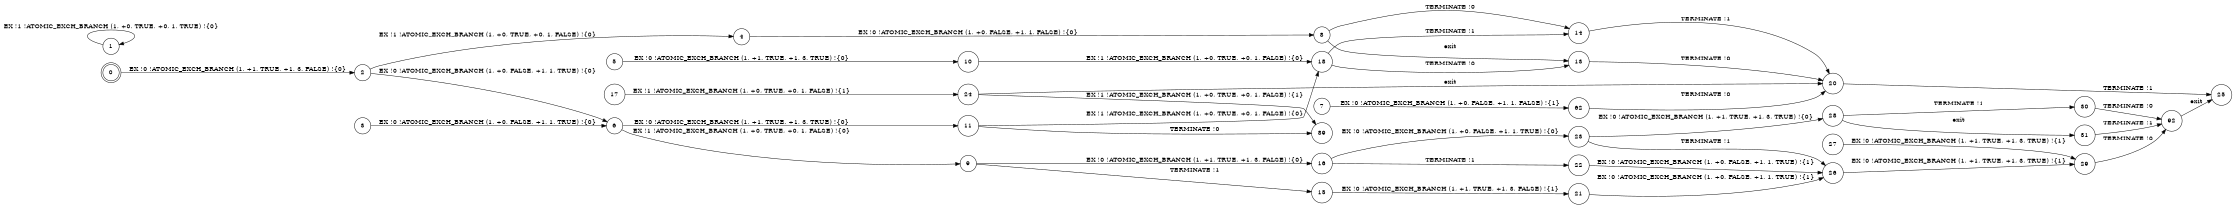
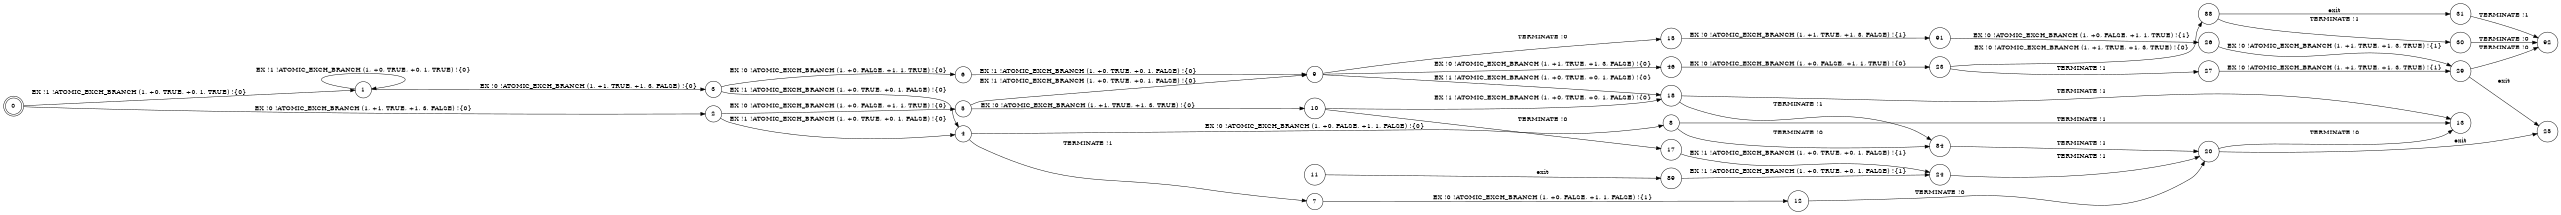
(1579, 33) -> (1940, 146)
(1450, 47) -> (2082, 120)
(1450, 64) -> (2082, 91)
(1704, 66) -> (2334, 144)
(1450, 82) -> (2082, 156)
none -> (1136, 88)
(2128, 88) -> (2461, 141)
none -> (536, 90)
(488, 91) -> (836, 112)
none -> (846, 94)
none -> (187, 98)
(1149, 100) -> (1803, 177)
(1579, 108) -> (1798, 201)
(2195, 109) -> (2502, 100)
(1833, 116) -> (2209, 14)
(1163, 123) -> (1490, 84)
(788, 126) -> none
none -> (1482, 128)
(1195, 129) -> (1543, 172)
(1706, 149) -> (2072, 75)
(1322, 164) -> (1671, 67)
(1579, 165) -> none
(1195, 170) -> (1543, 37)
none -> (1132, 182)
(1579, 194) -> (1940, 38)
